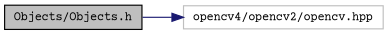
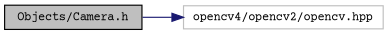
(73, 17) -> (73, 17)
